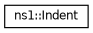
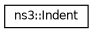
(46, 16) -> (46, 16)
